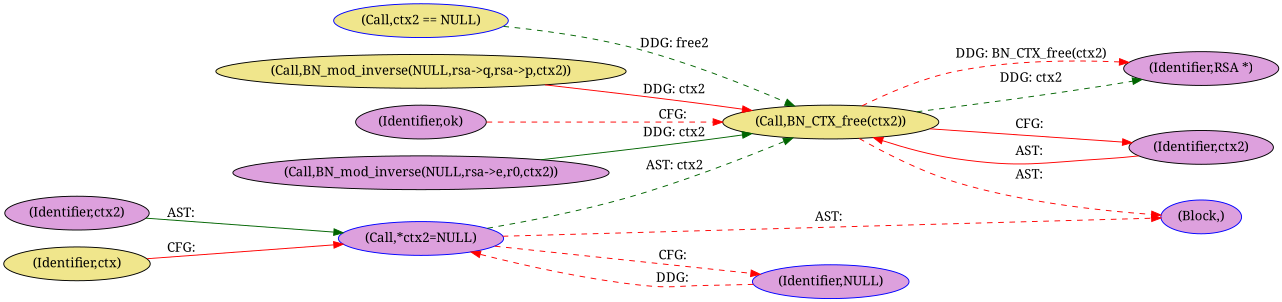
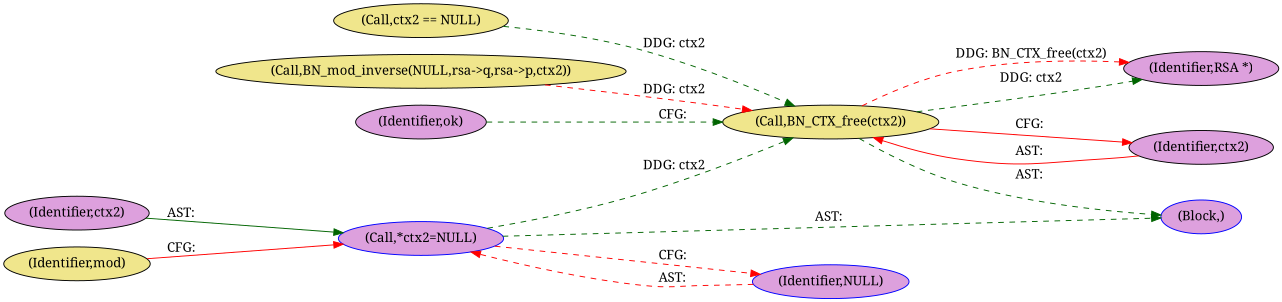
(421, 21) -> (421, 21)
(674, 44) -> (674, 44)
(644, 96) -> (644, 96)
(600, 122) -> (600, 122)
(674, 166) -> (674, 166)
(421, 173) -> none
(1000, 194) -> (1000, 194)
(827, 227) -> (827, 227)
(77, 264) -> (77, 264)
(674, 278) -> (674, 278)
